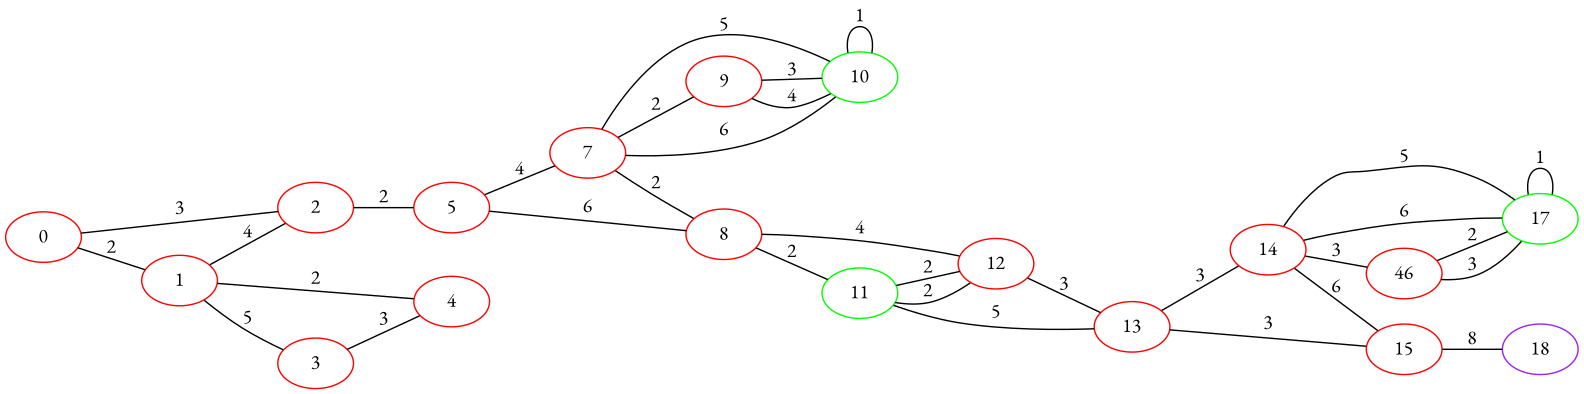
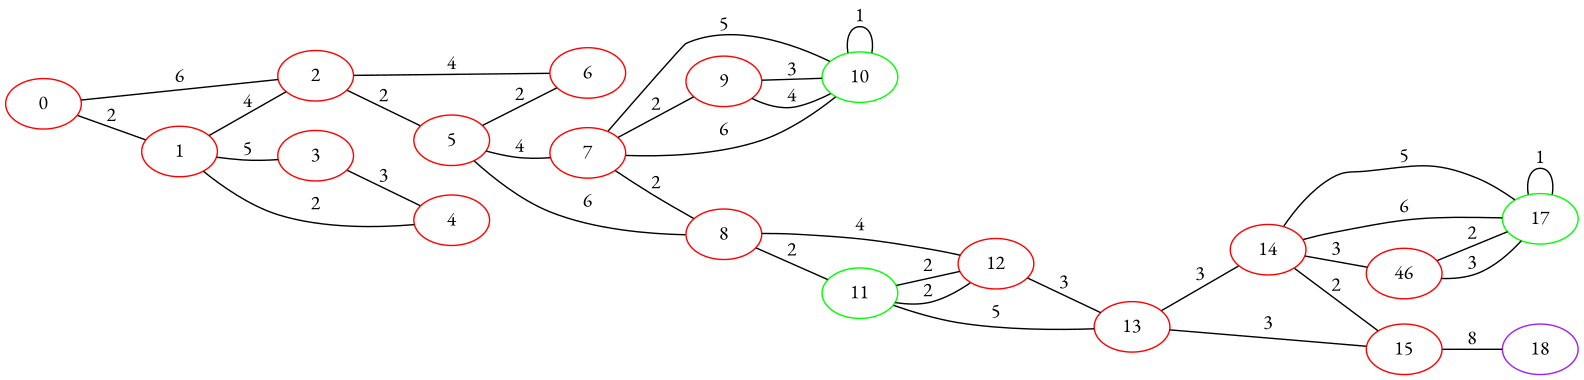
none -> (588, 73)
(180, 208) -> (180, 76)
(1336, 287) -> (1336, 285)
